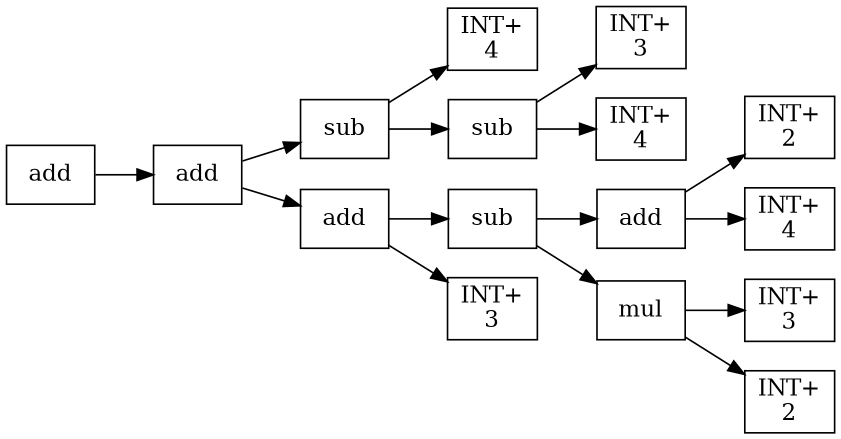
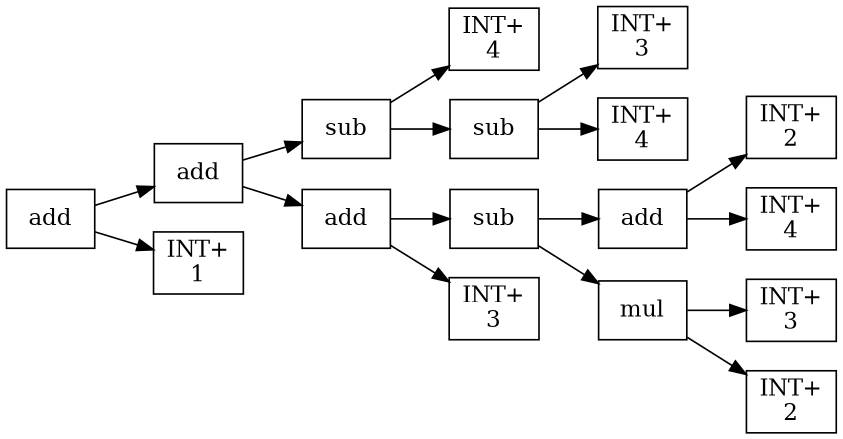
none -> (198, 263)
